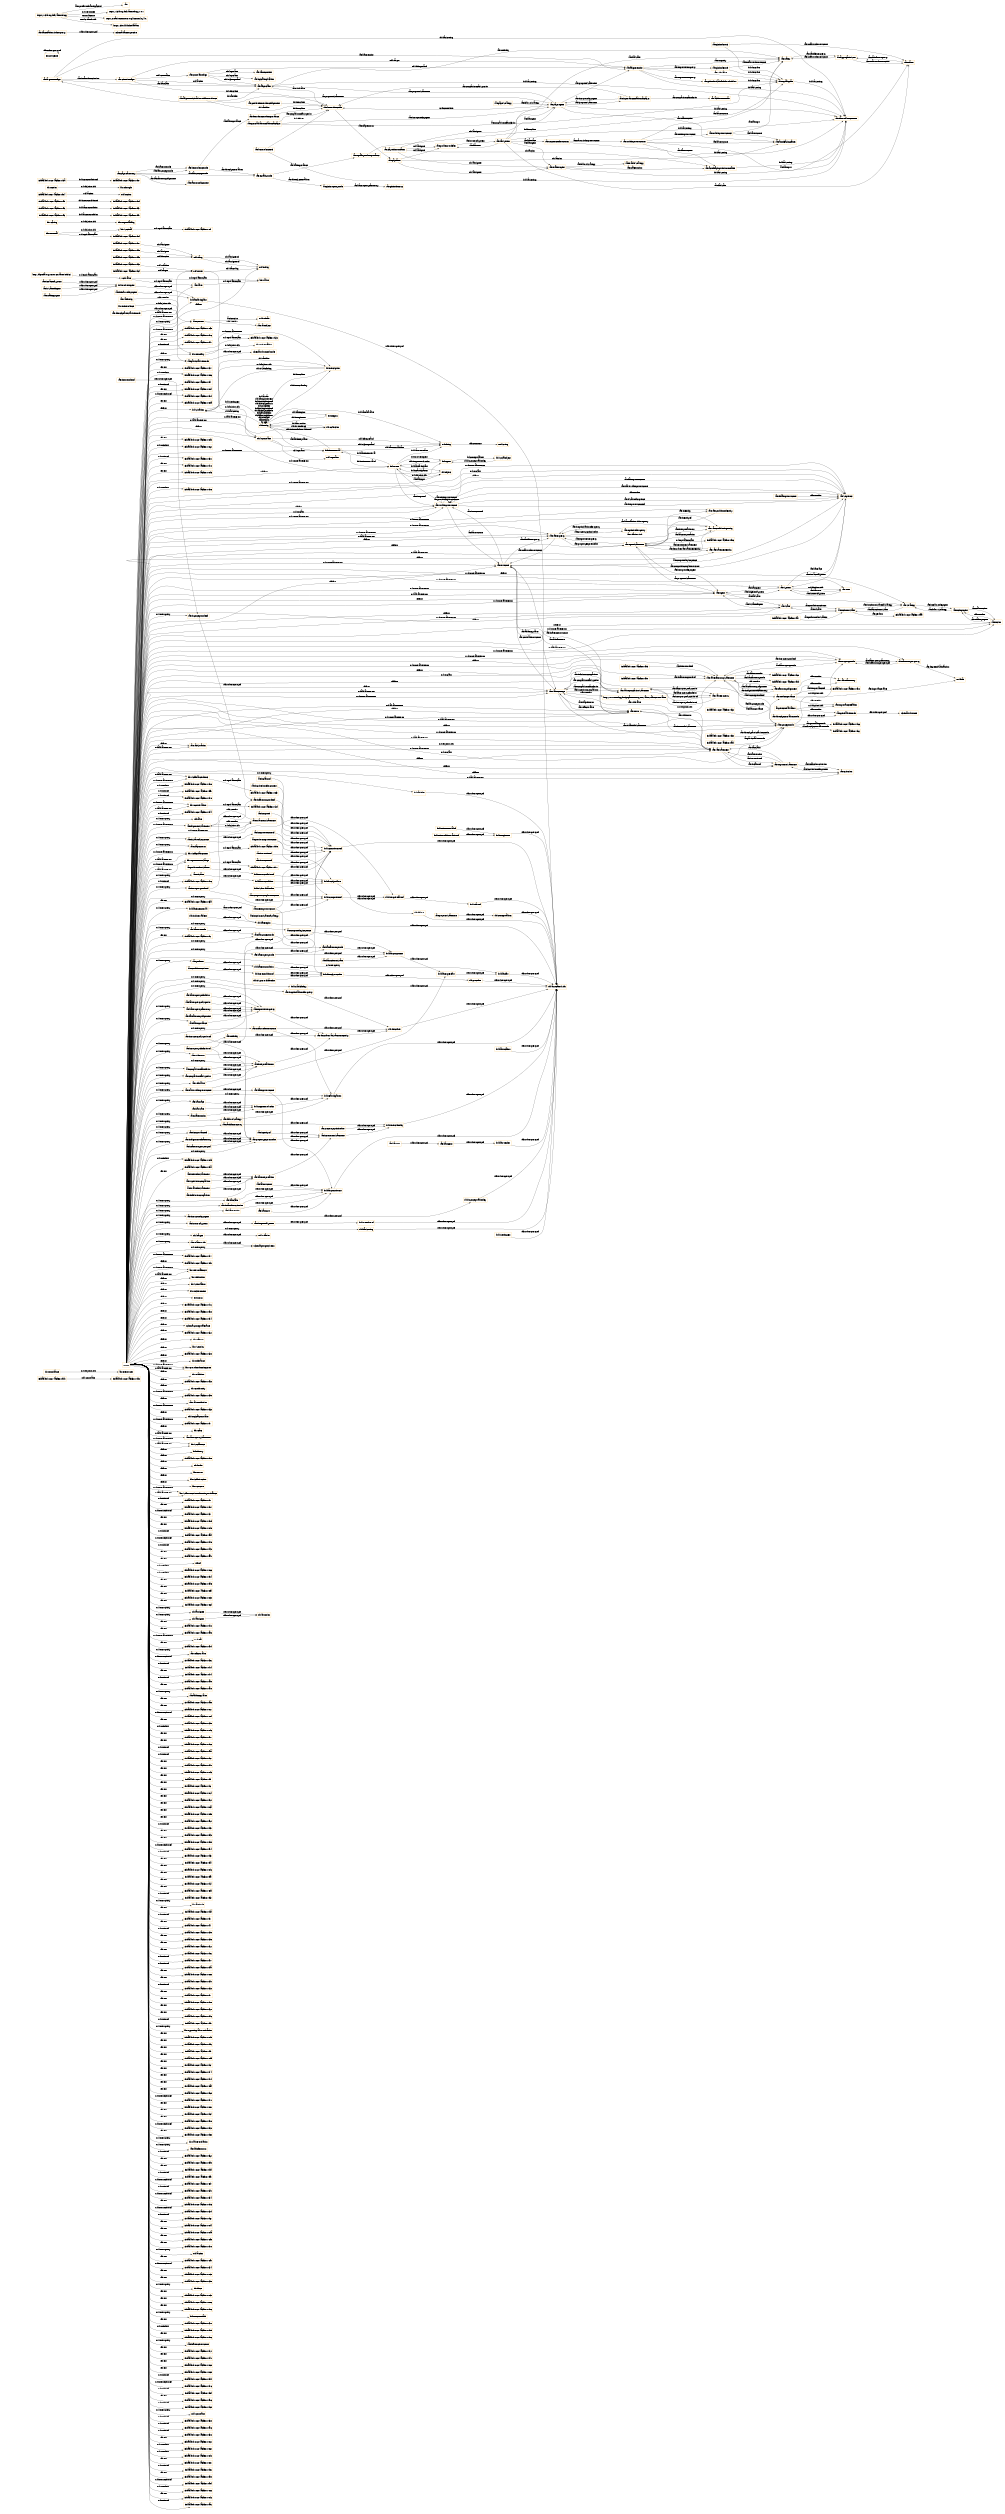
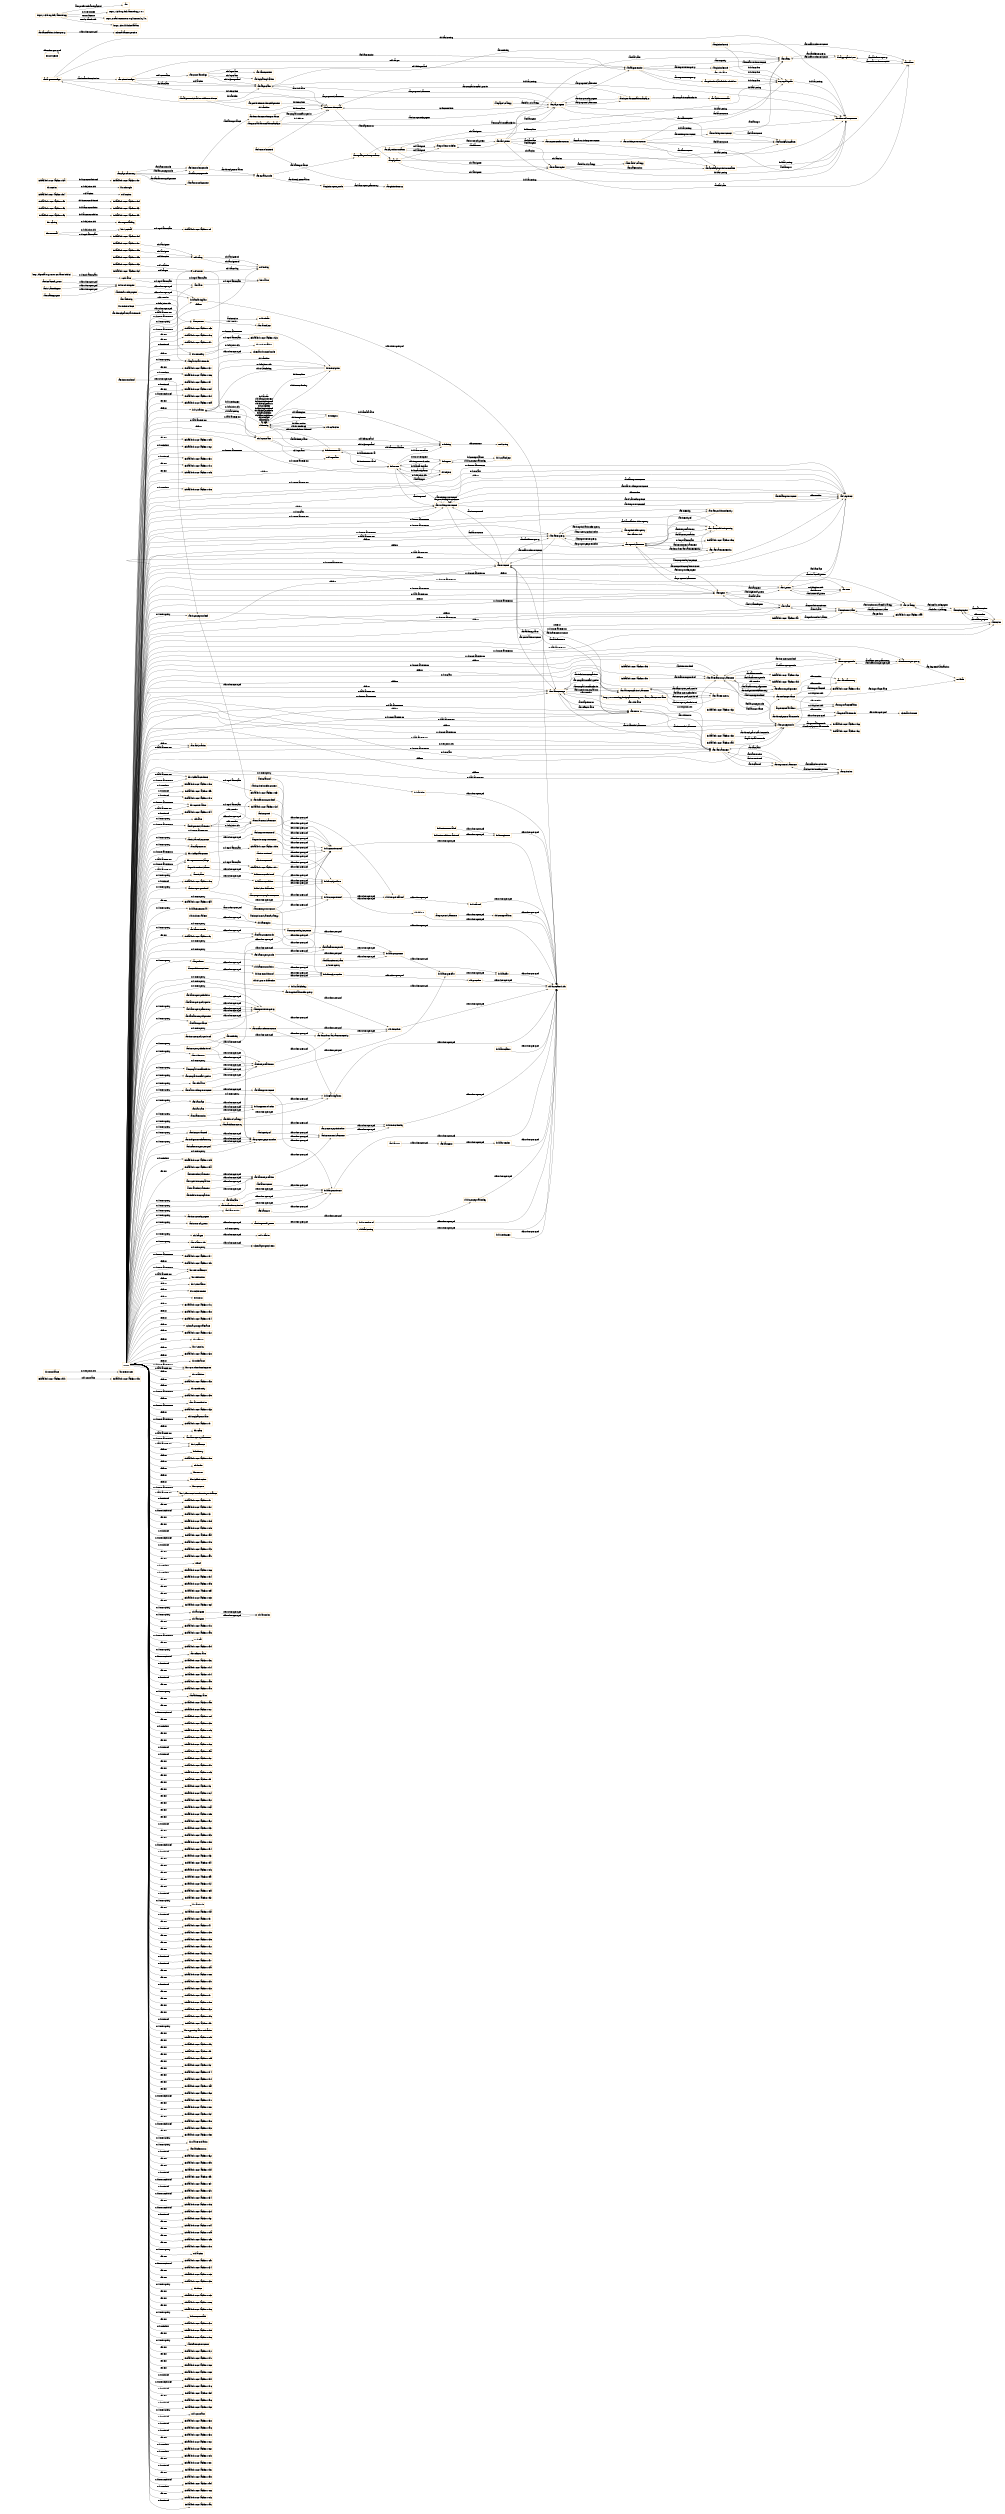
(786, 82) -> (786, 82)
(161, 762) -> none
